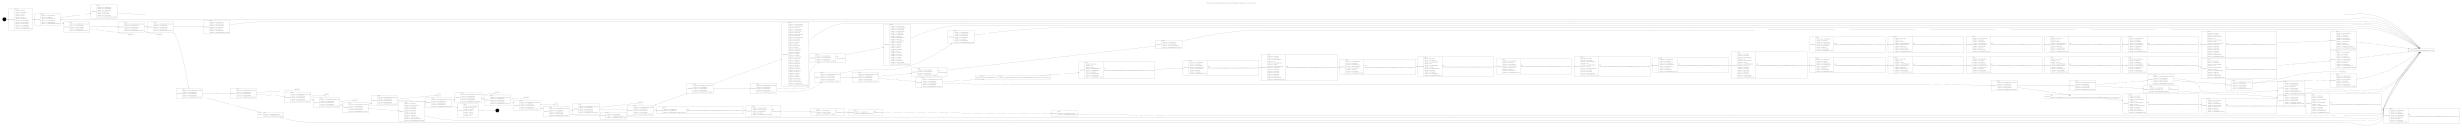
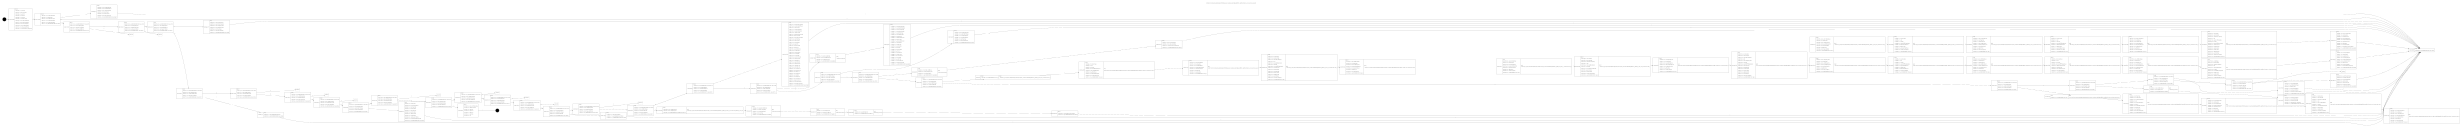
(1456, 67) -> none
